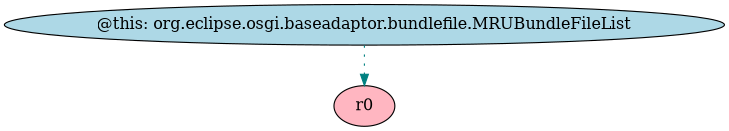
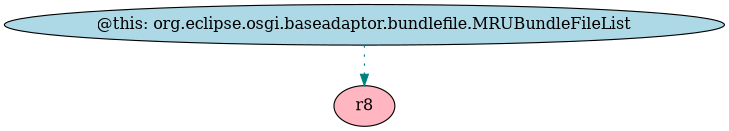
(364, 106) -> (364, 106)
